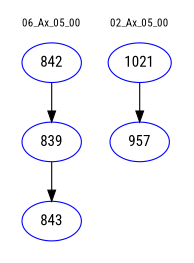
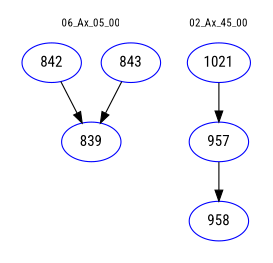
(140, 24) -> (219, 24)
(52, 176) -> (114, 97)
none -> (219, 221)
